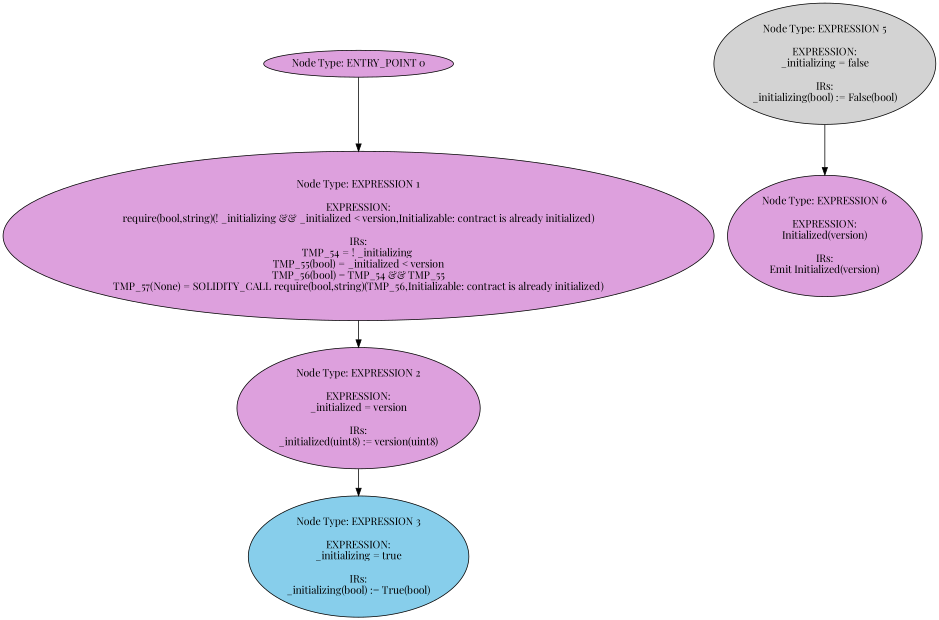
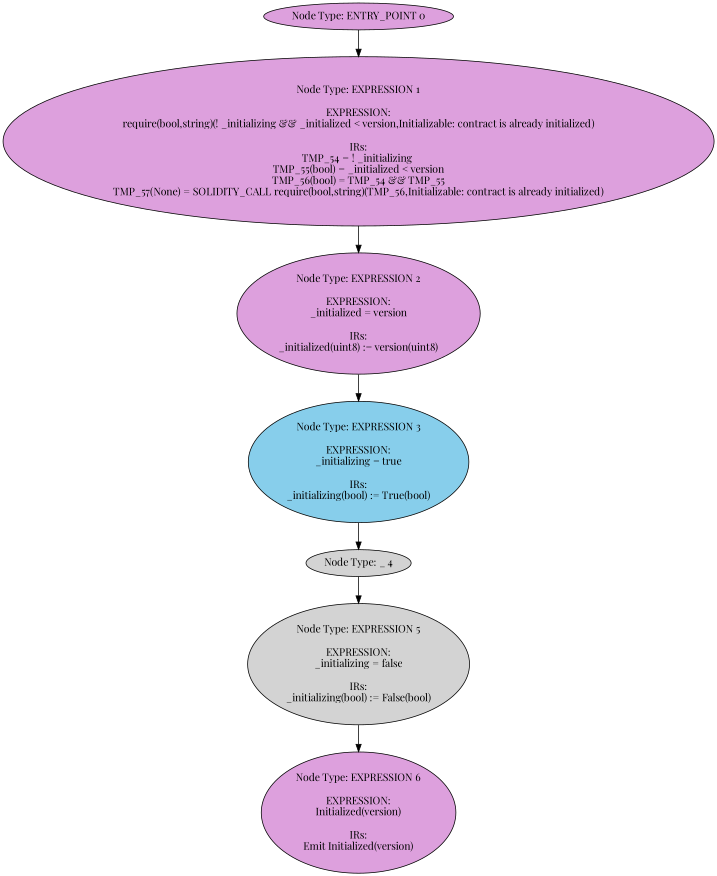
none -> (359, 563)
